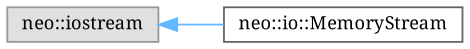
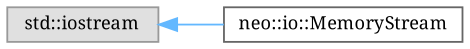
(83, 25) -> (83, 25)
